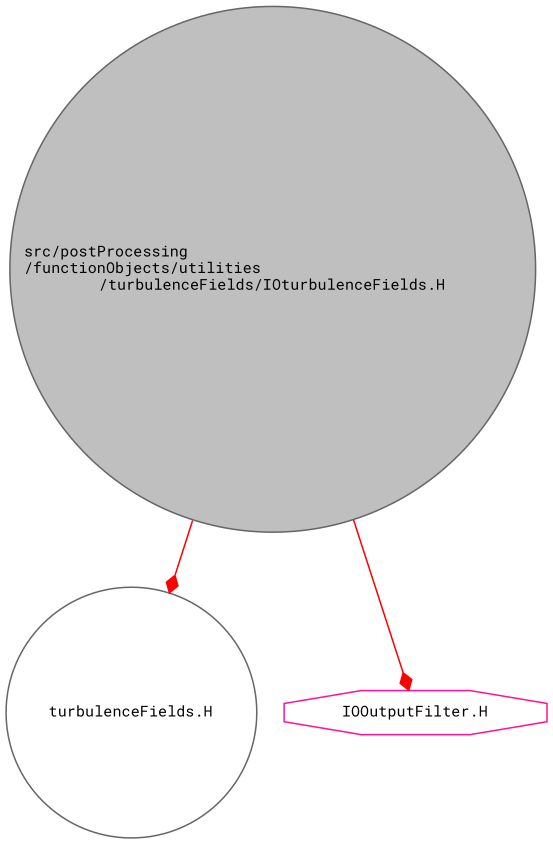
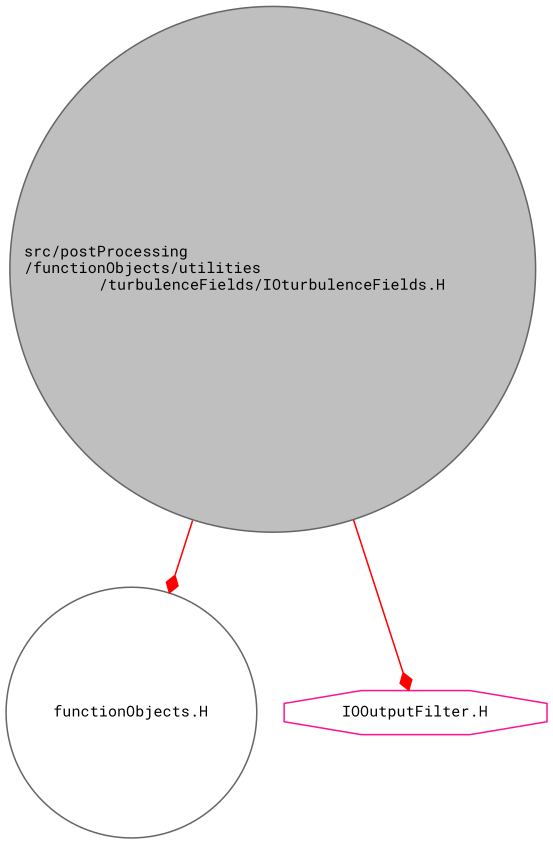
(131, 713) -> (131, 713)
